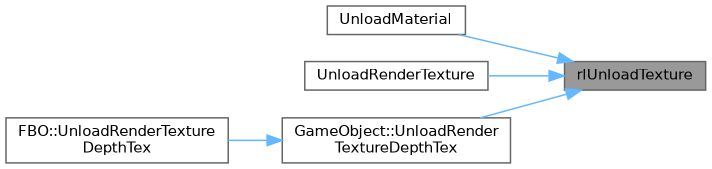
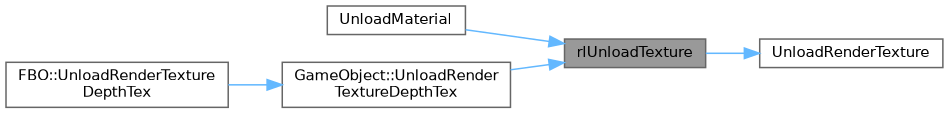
(518, 76) -> (725, 53)
